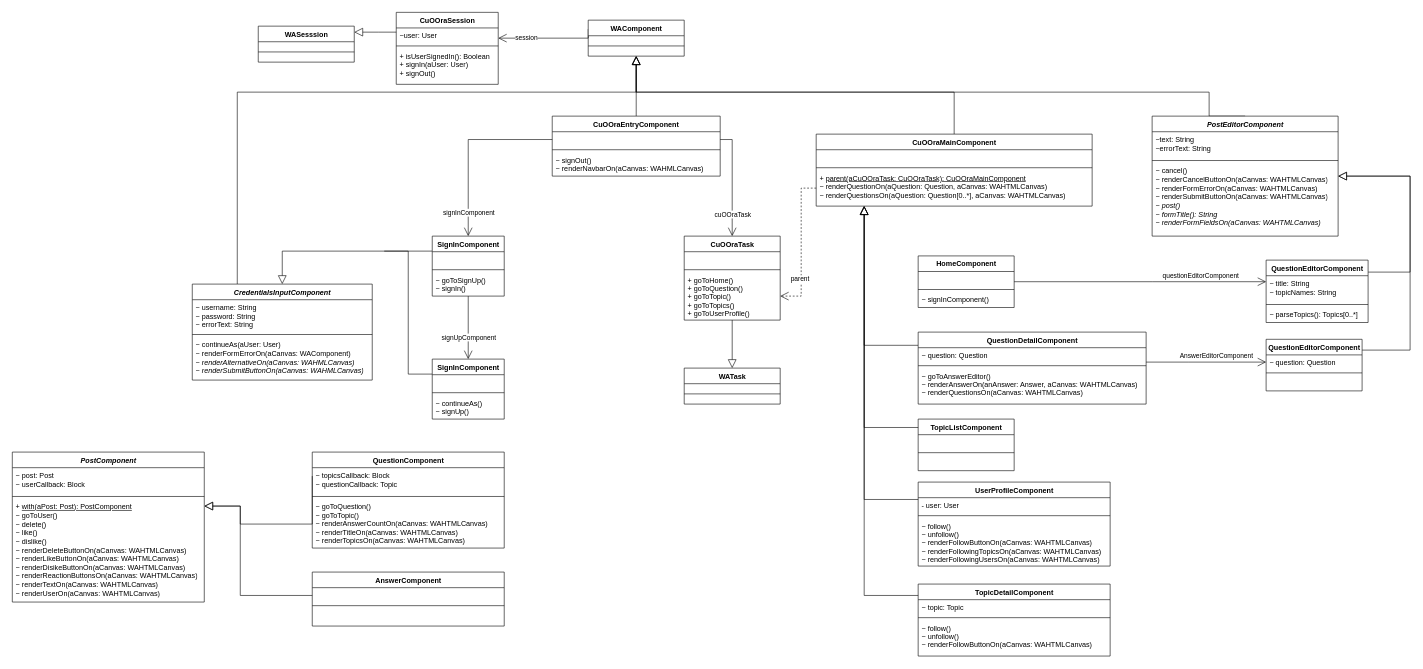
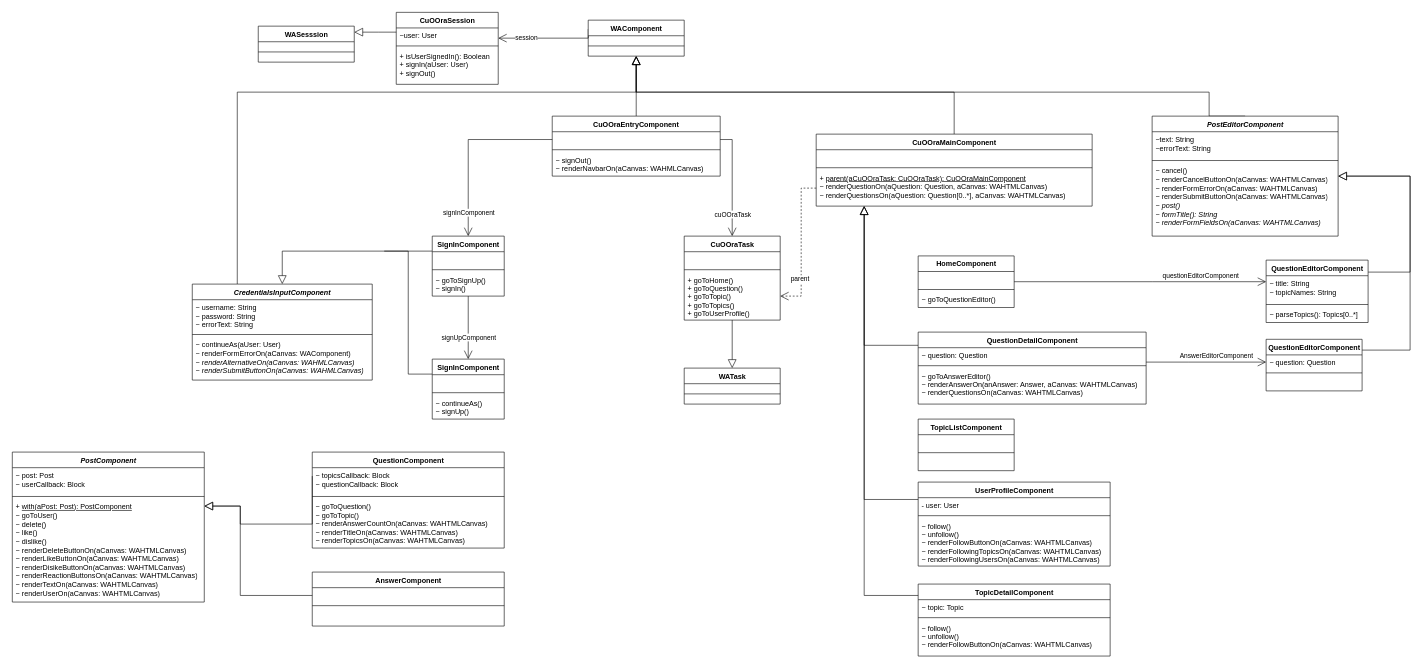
(958, 300) -> (963, 300)
(892, 428) -> none
(355, 476) -> (355, 476)
